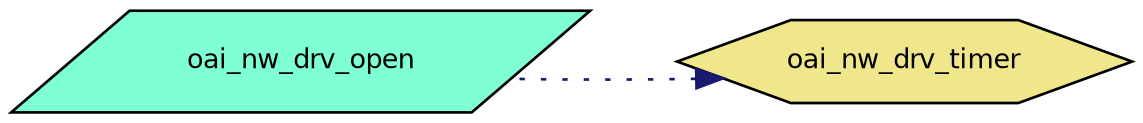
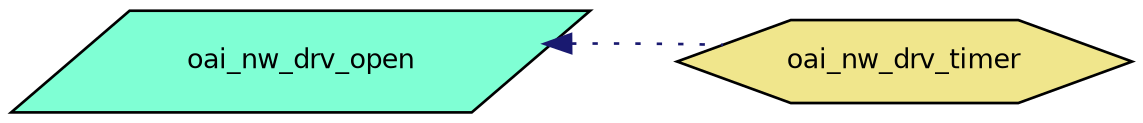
(601, 80) -> (647, 44)
